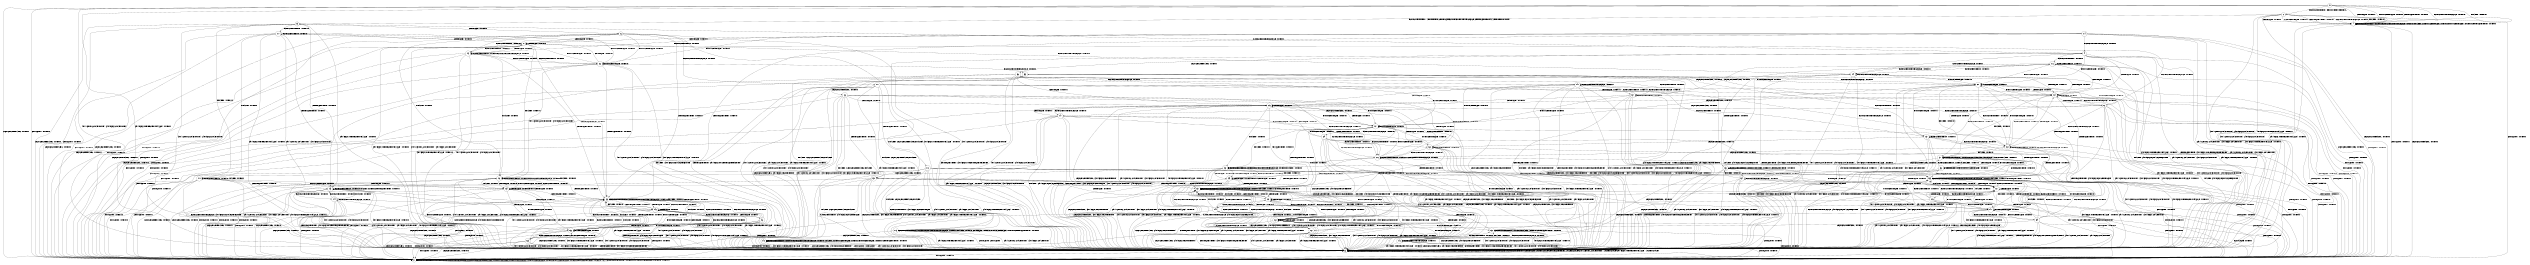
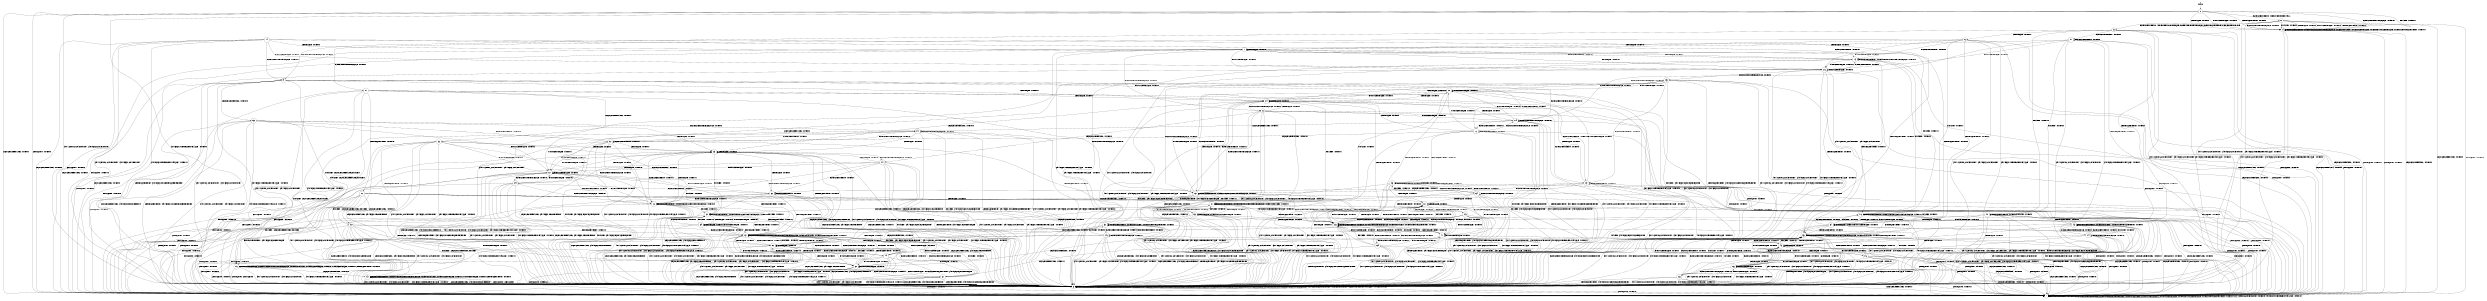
none -> (2201, 4)
(2060, 90) -> (1389, 114)
(1677, 104) -> none
none -> (1037, 113)
(1283, 147) -> (827, 194)
(1415, 225) -> (945, 236)
(2243, 241) -> (1966, 272)
none -> (224, 290)
